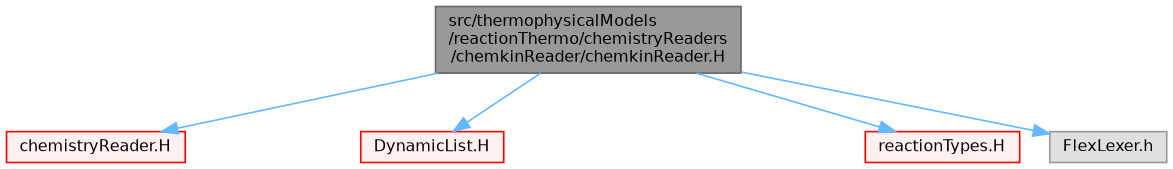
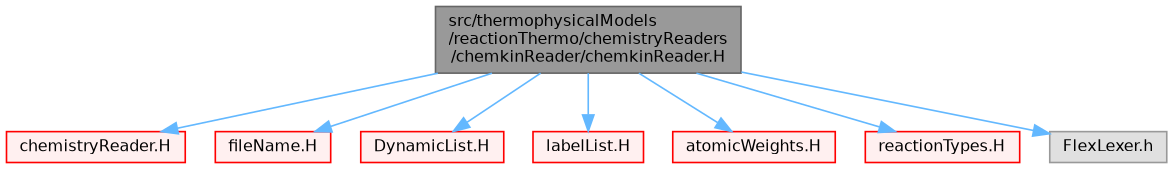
none -> (273, 147)
none -> (588, 147)
none -> (754, 147)
